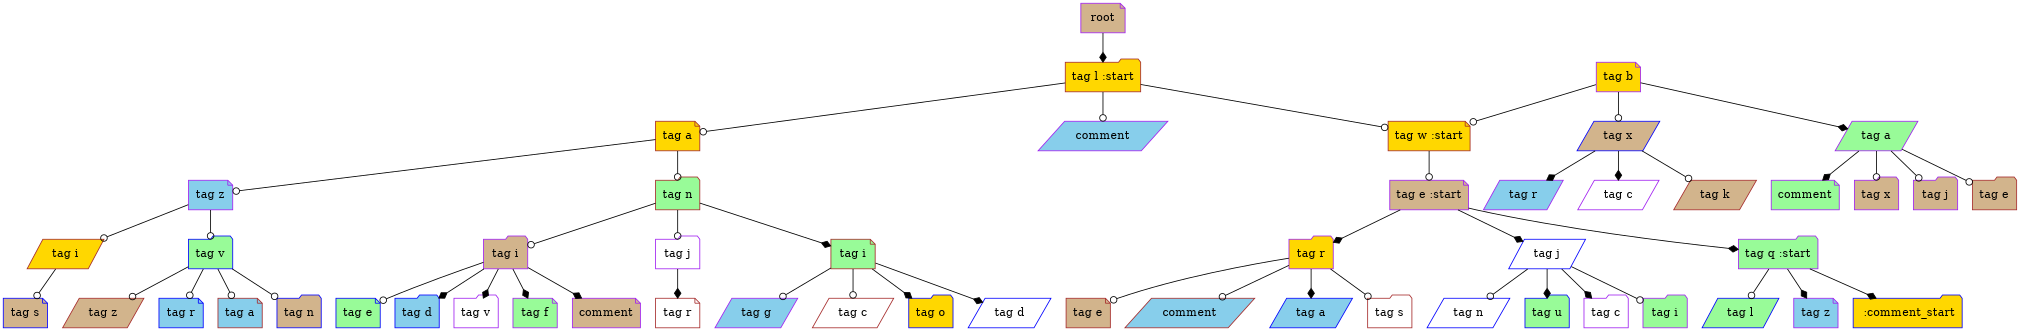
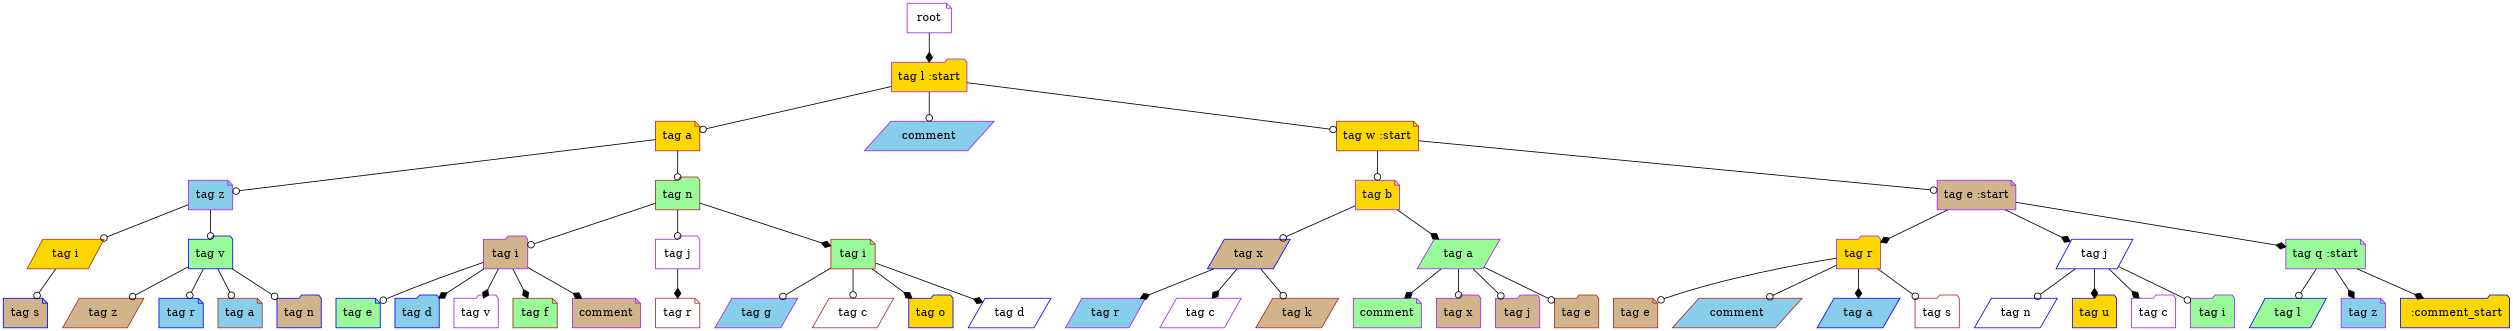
(1103, 18) -> (929, 18)
(1103, 77) -> (929, 77)
(1536, 103) -> (1377, 162)
(1778, 254) -> (2326, 254)
(535, 313) -> (535, 313)
(1547, 313) -> (2094, 313)
